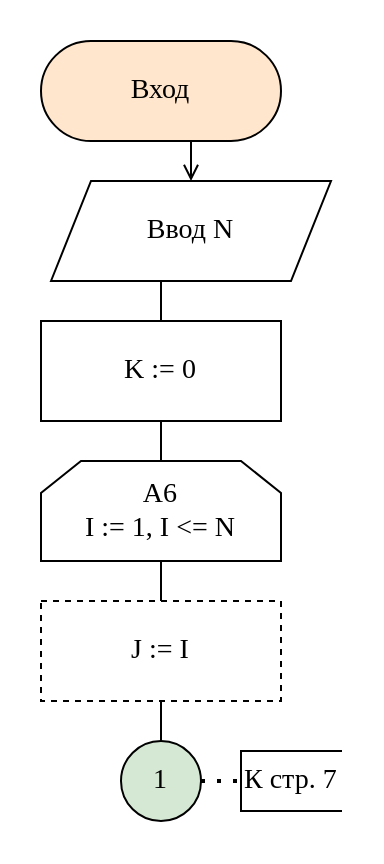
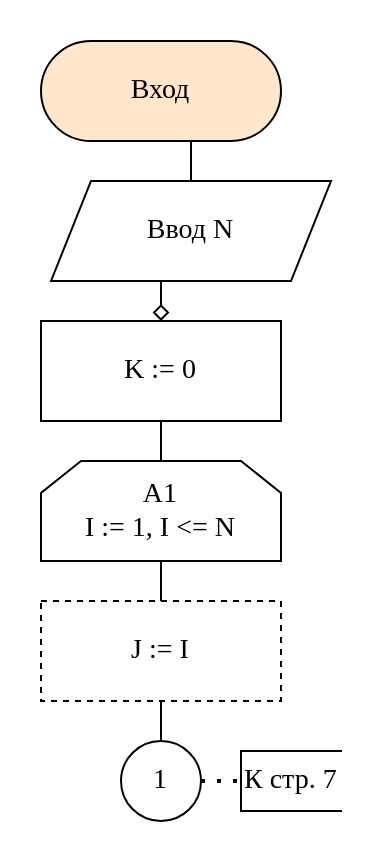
(191, 172) -> (191, 174)
(161, 312) -> (161, 305)
(161, 511) -> (161, 511)
(161, 781) -> (161, 781)
